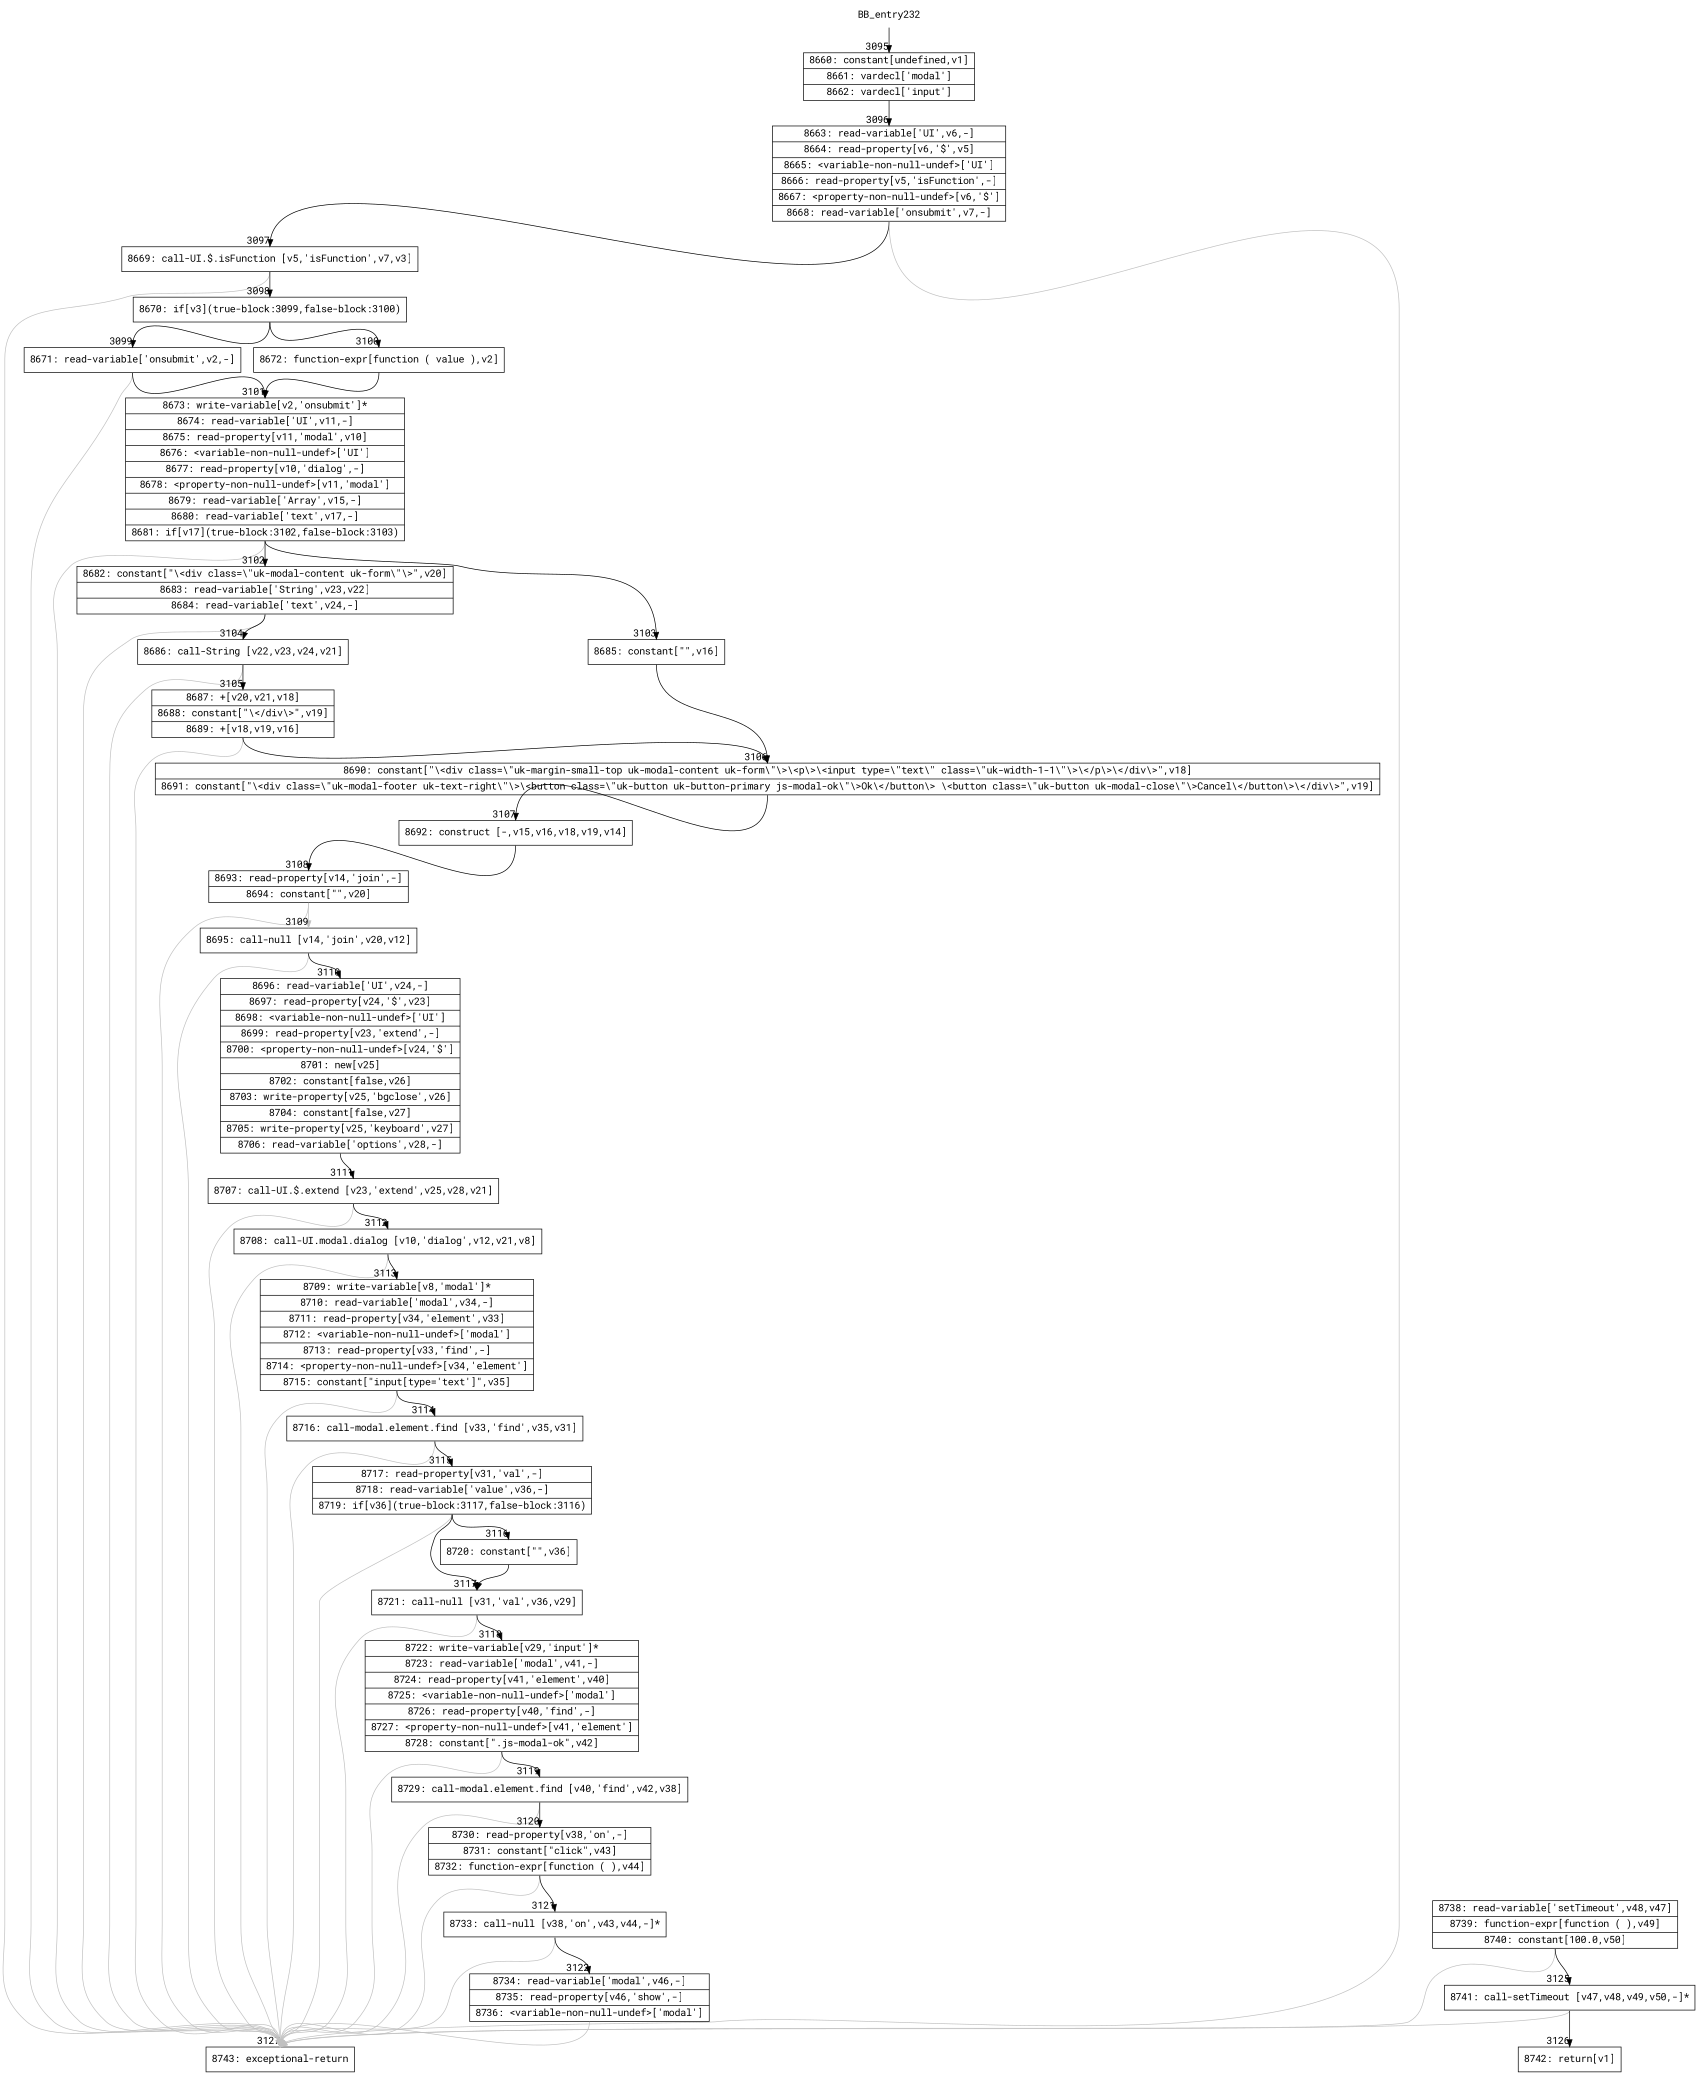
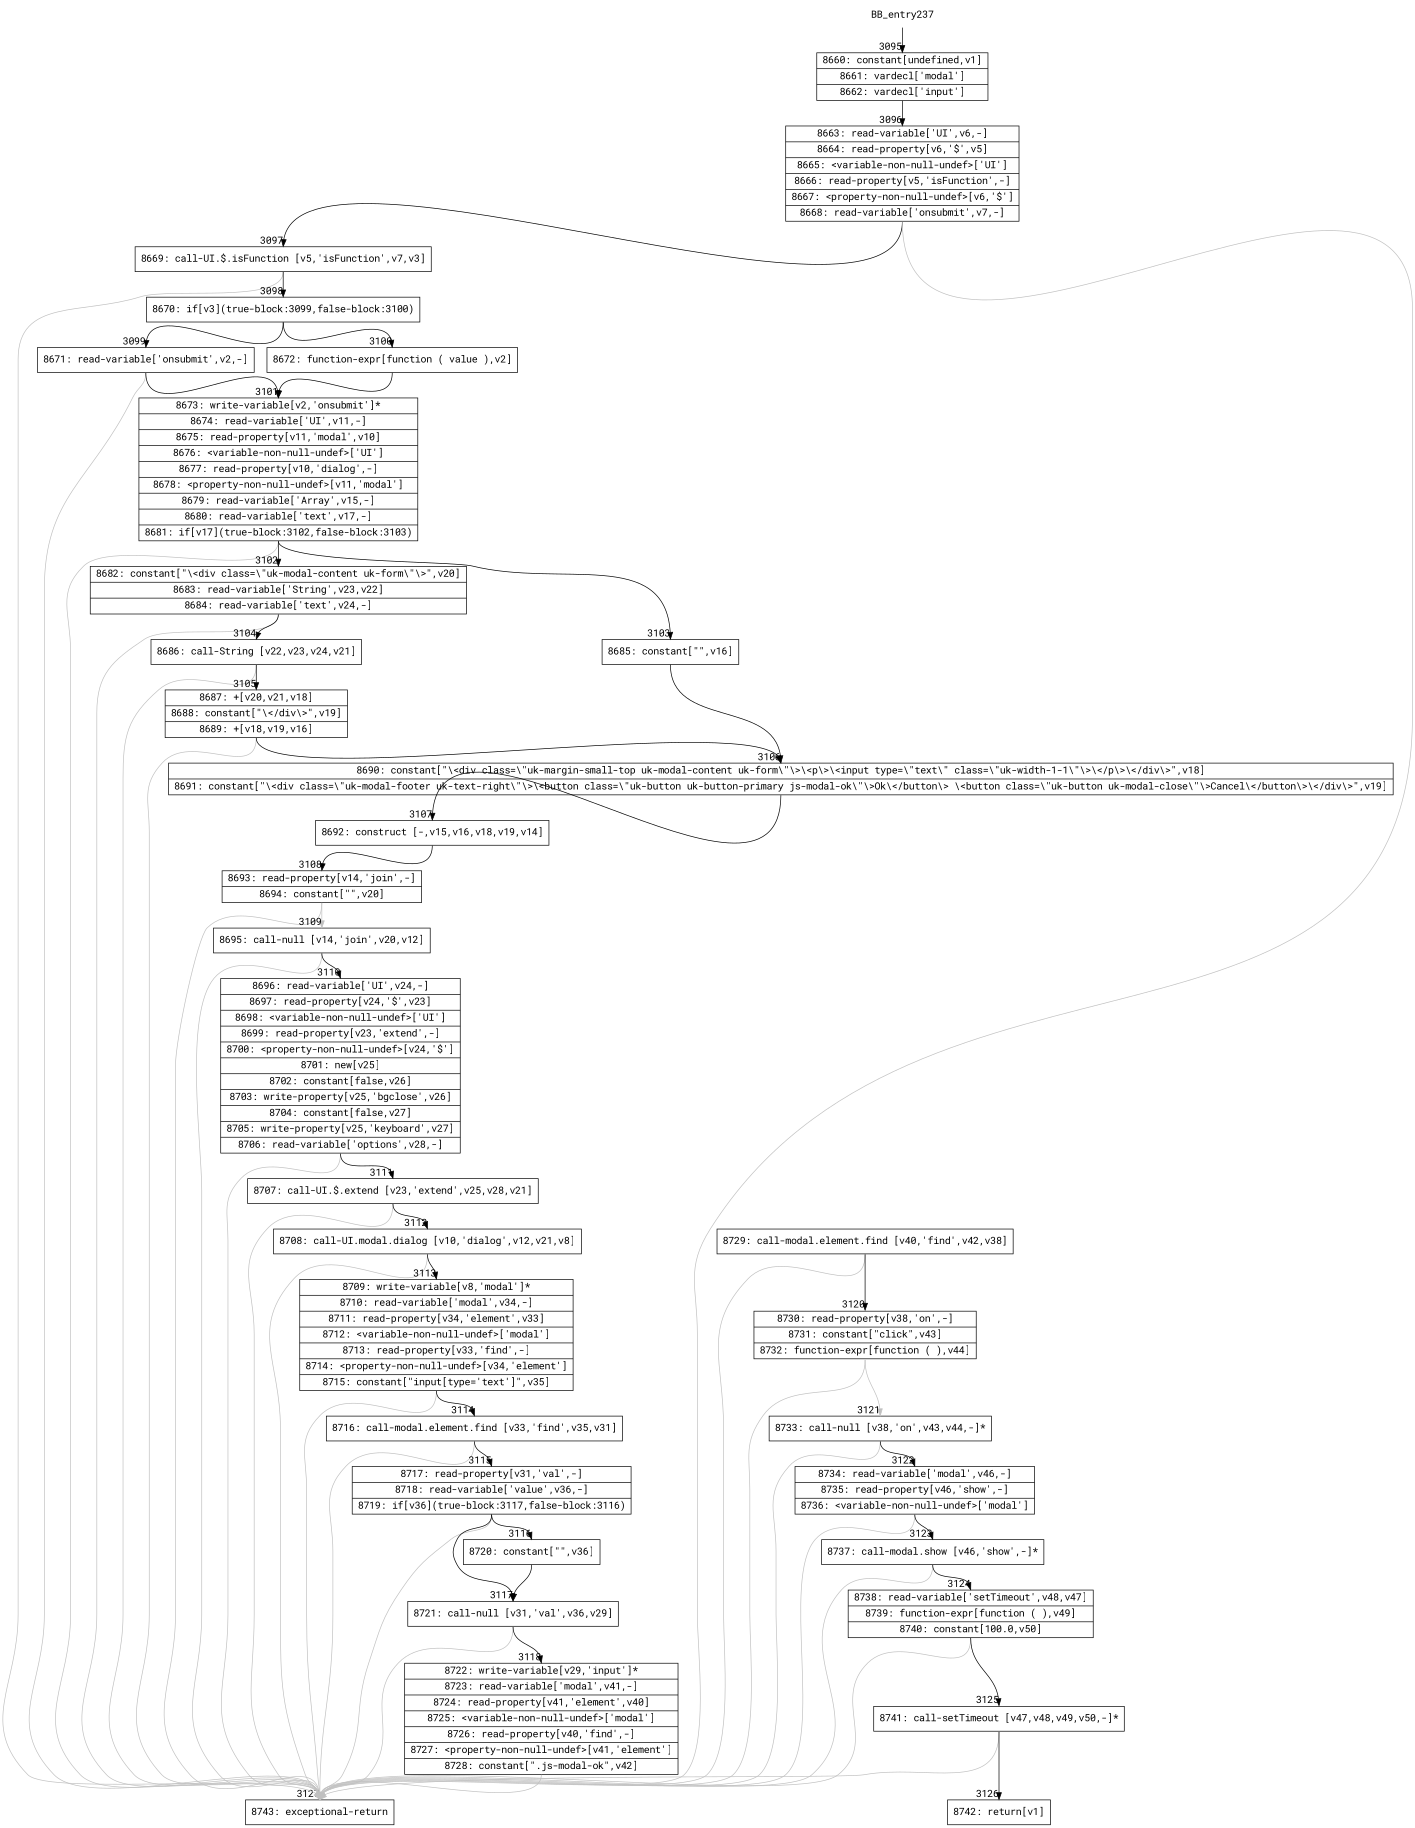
(889, 15) -> (902, 15)
none -> (228, 1459)
none -> (933, 1552)
(517, 1764) -> none
(545, 1891) -> (871, 1385)
